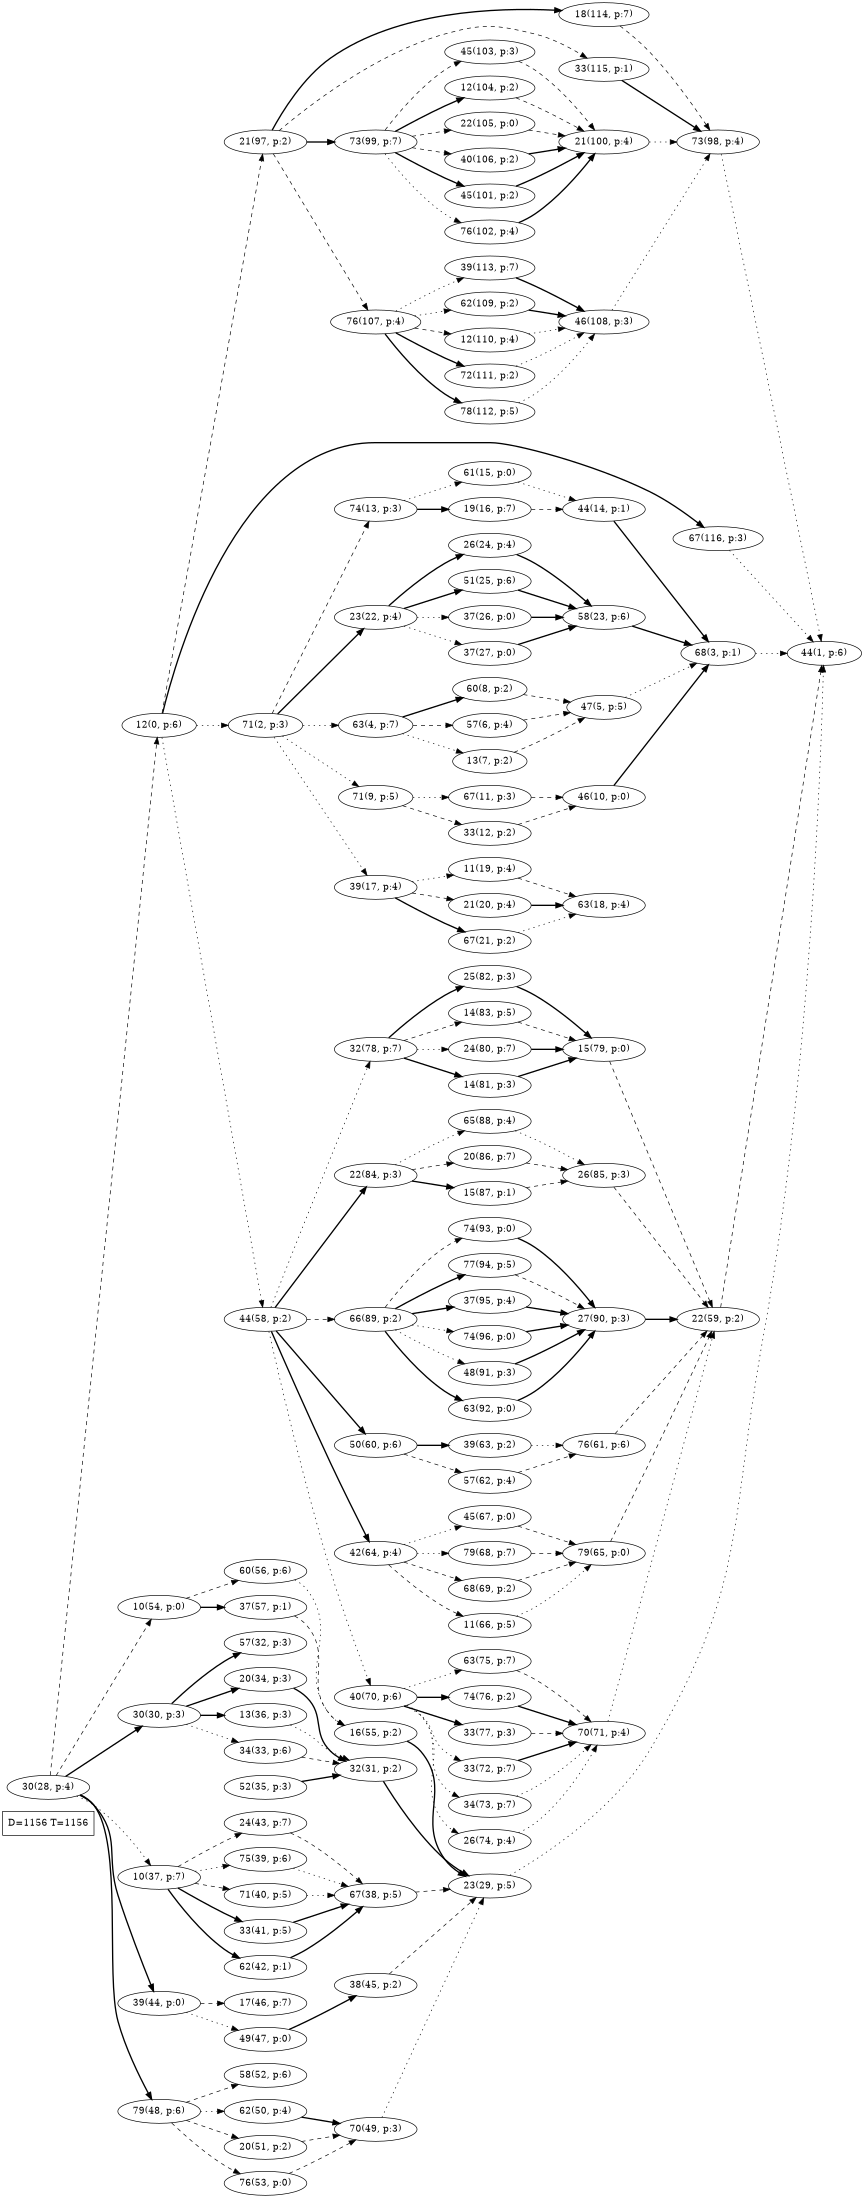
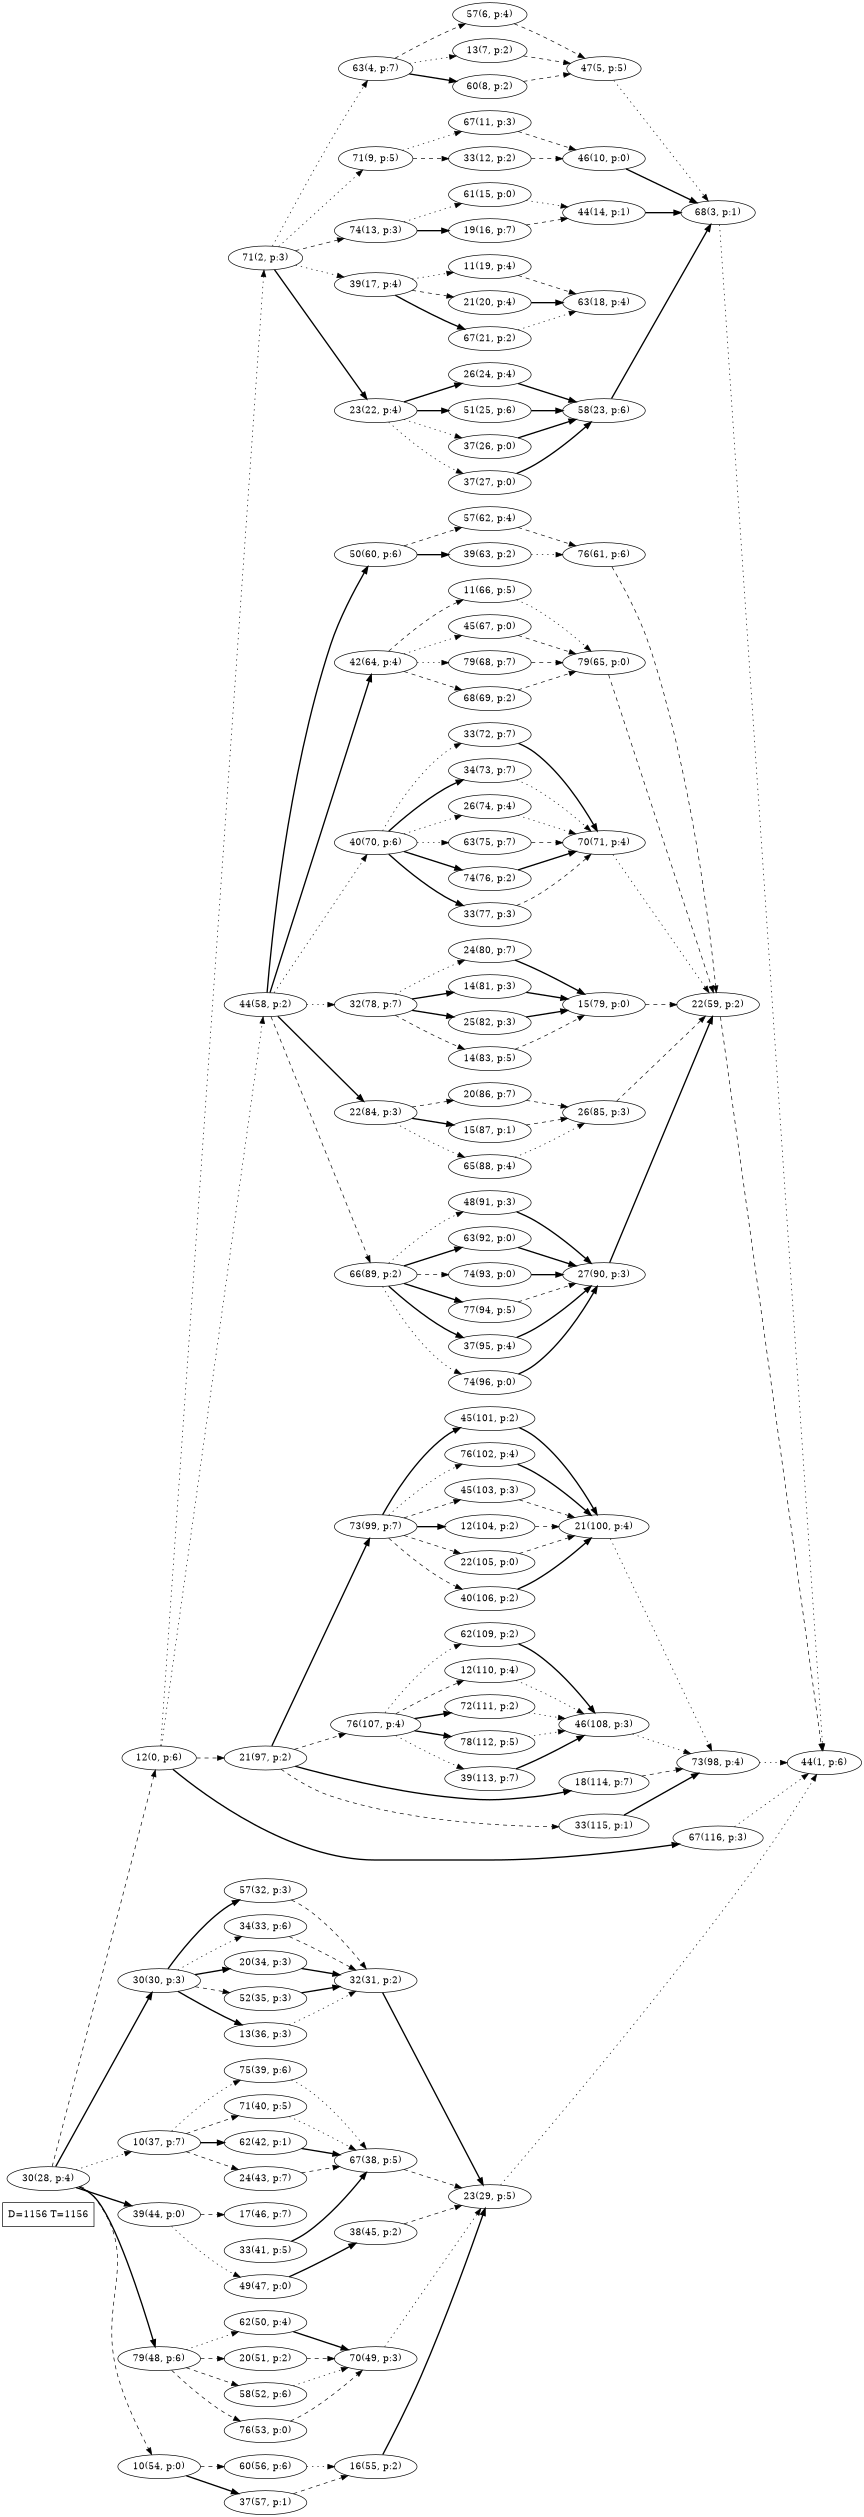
(433, 1748) -> (421, 805)
(206, 1904) -> none
none -> (330, 1928)
none -> (209, 1989)
none -> (317, 2378)
